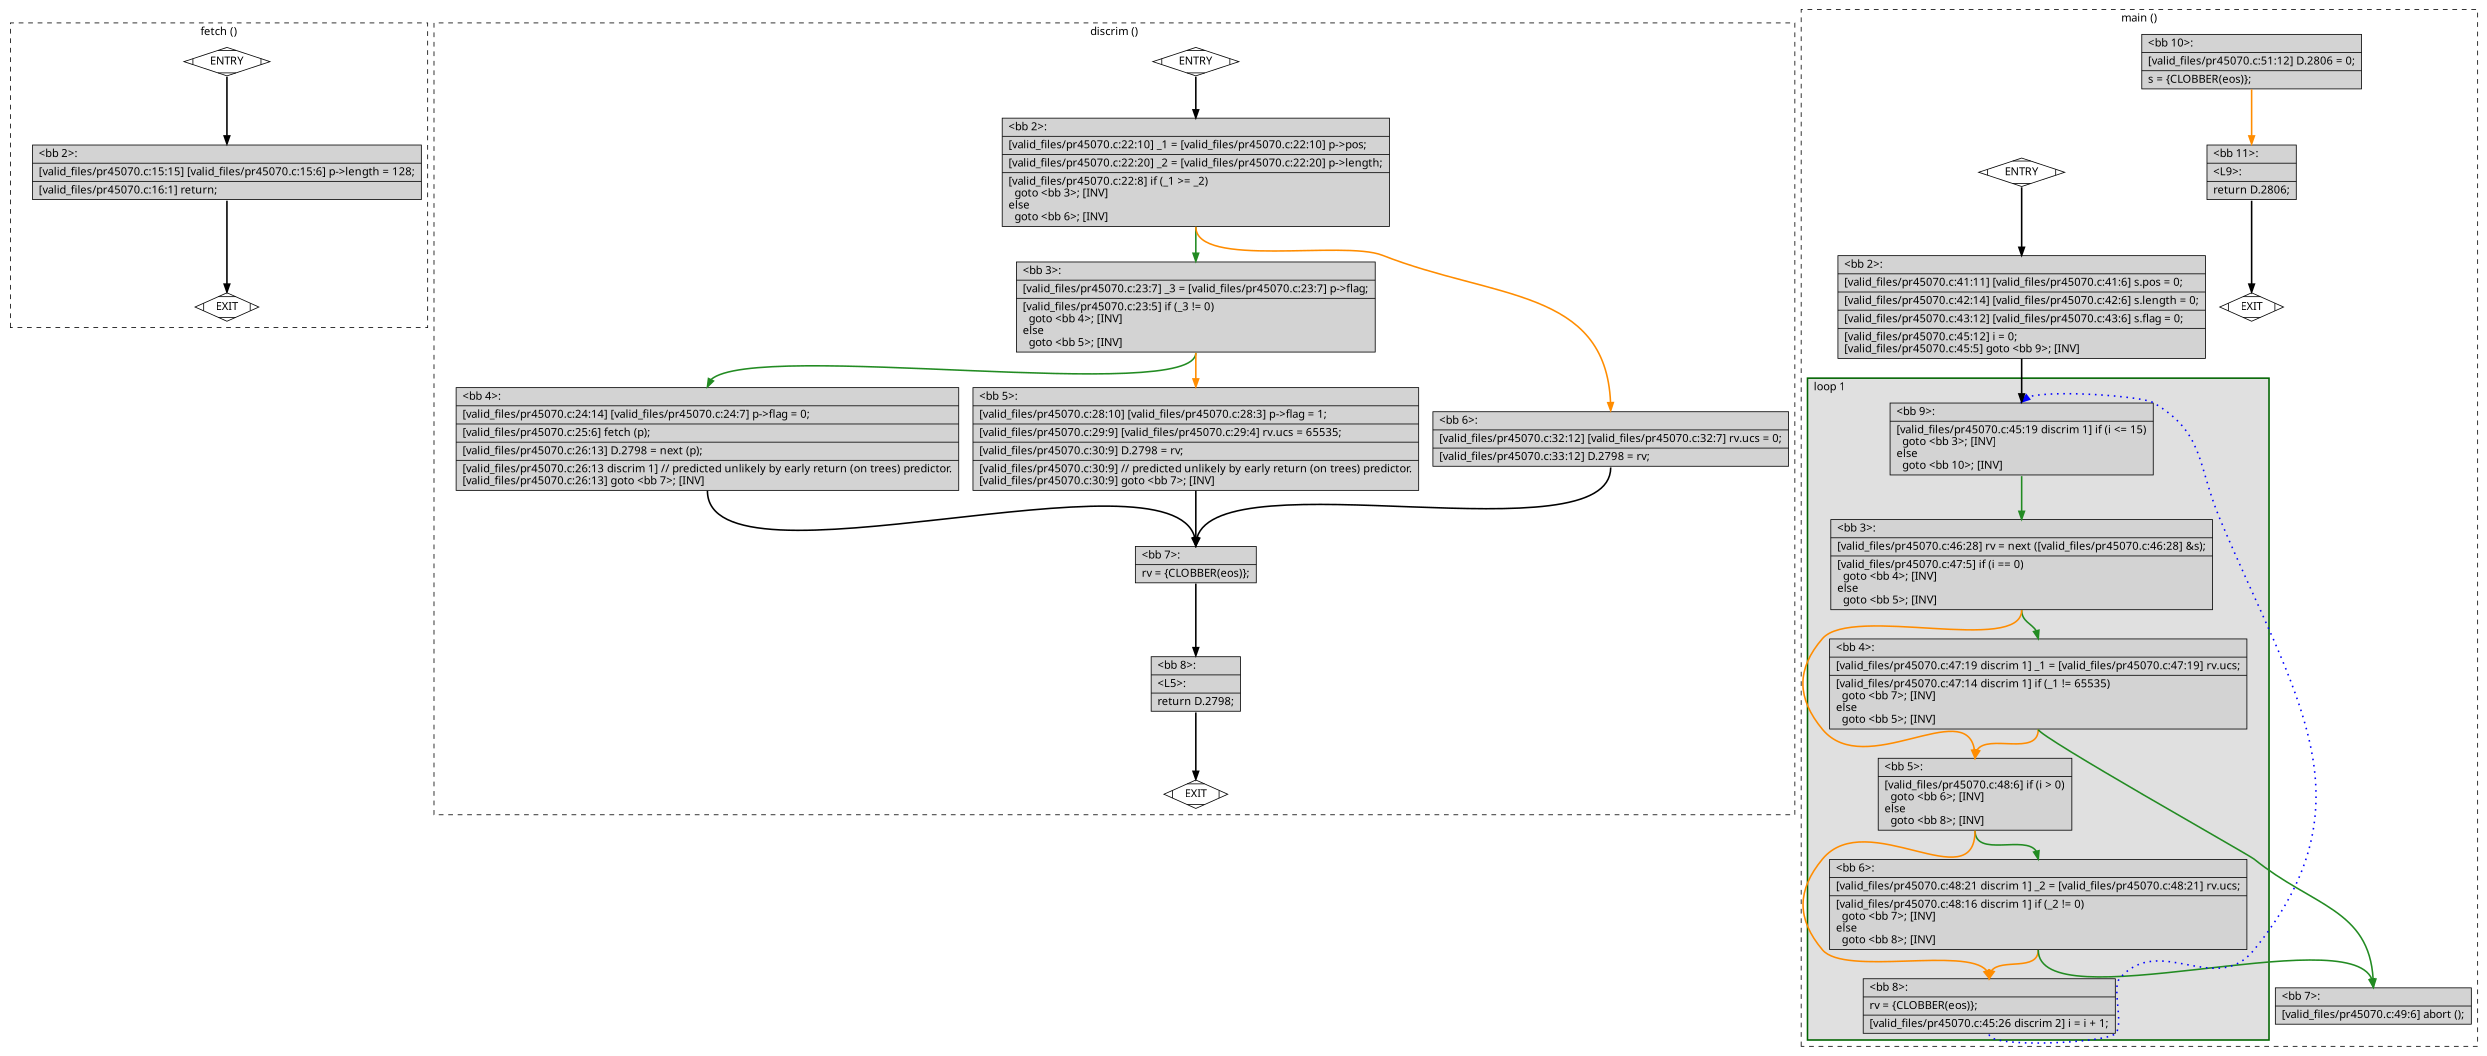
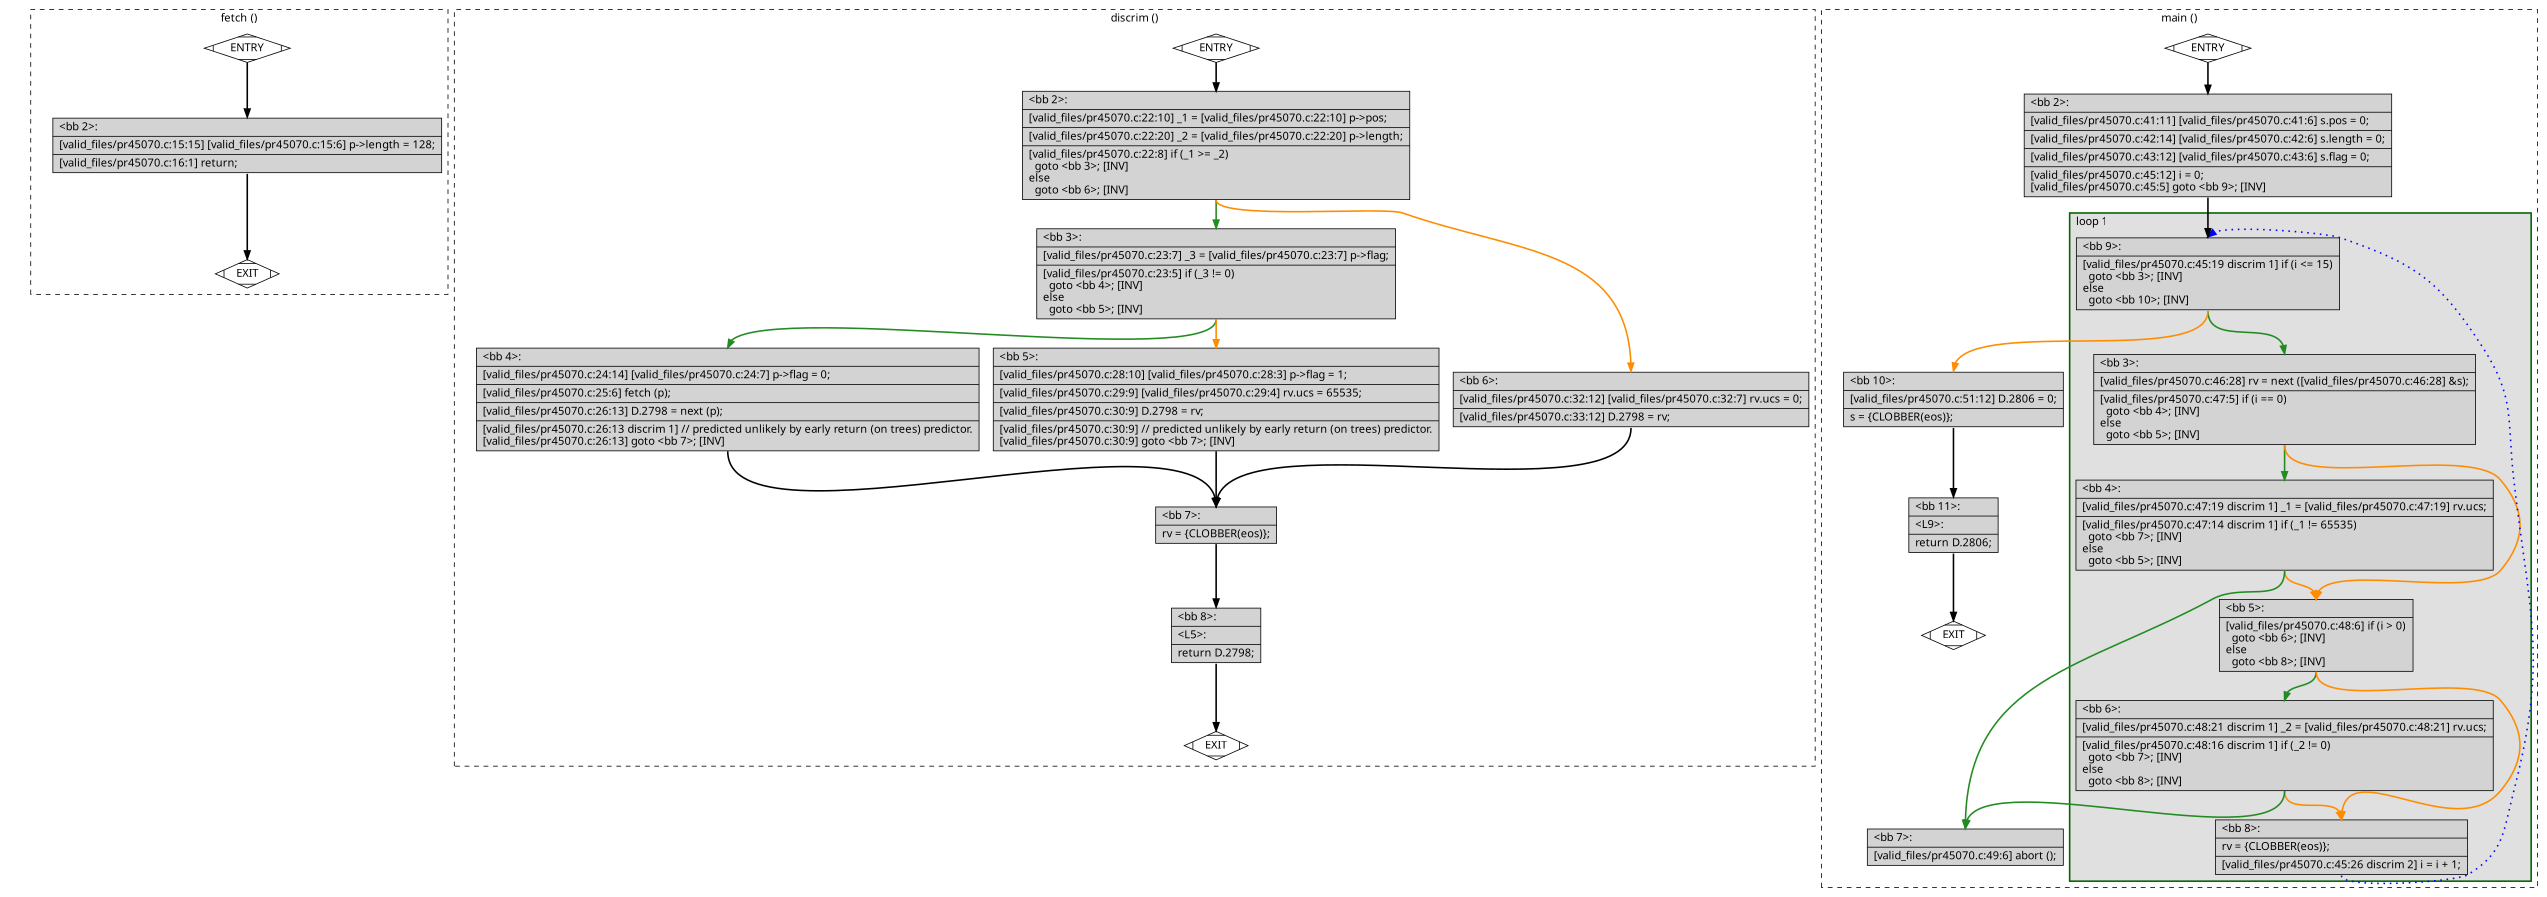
(2252, 113) -> (1953, 458)
none -> (2084, 341)
